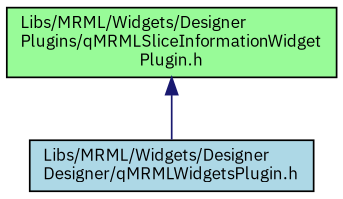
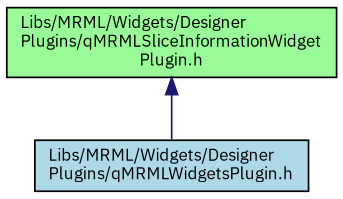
(172, 166) -> (172, 166)
